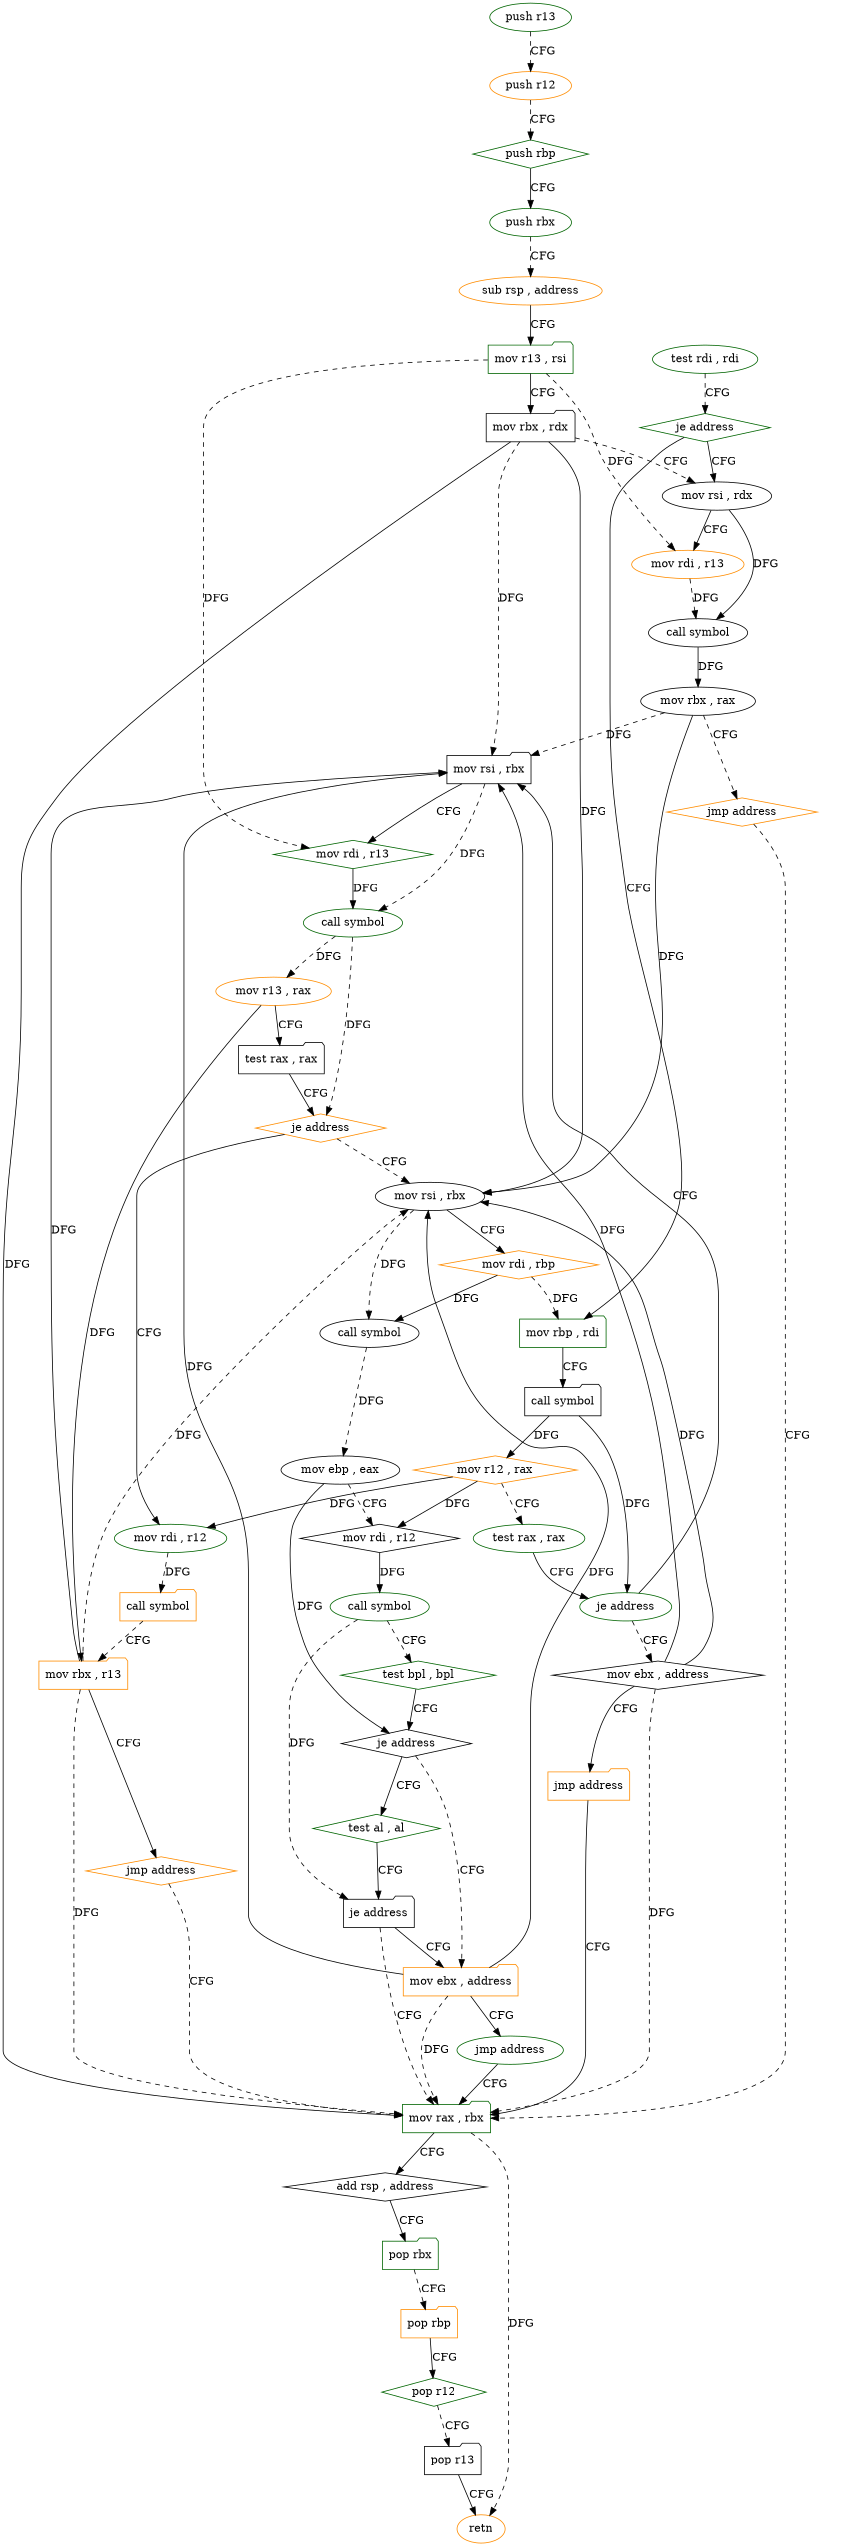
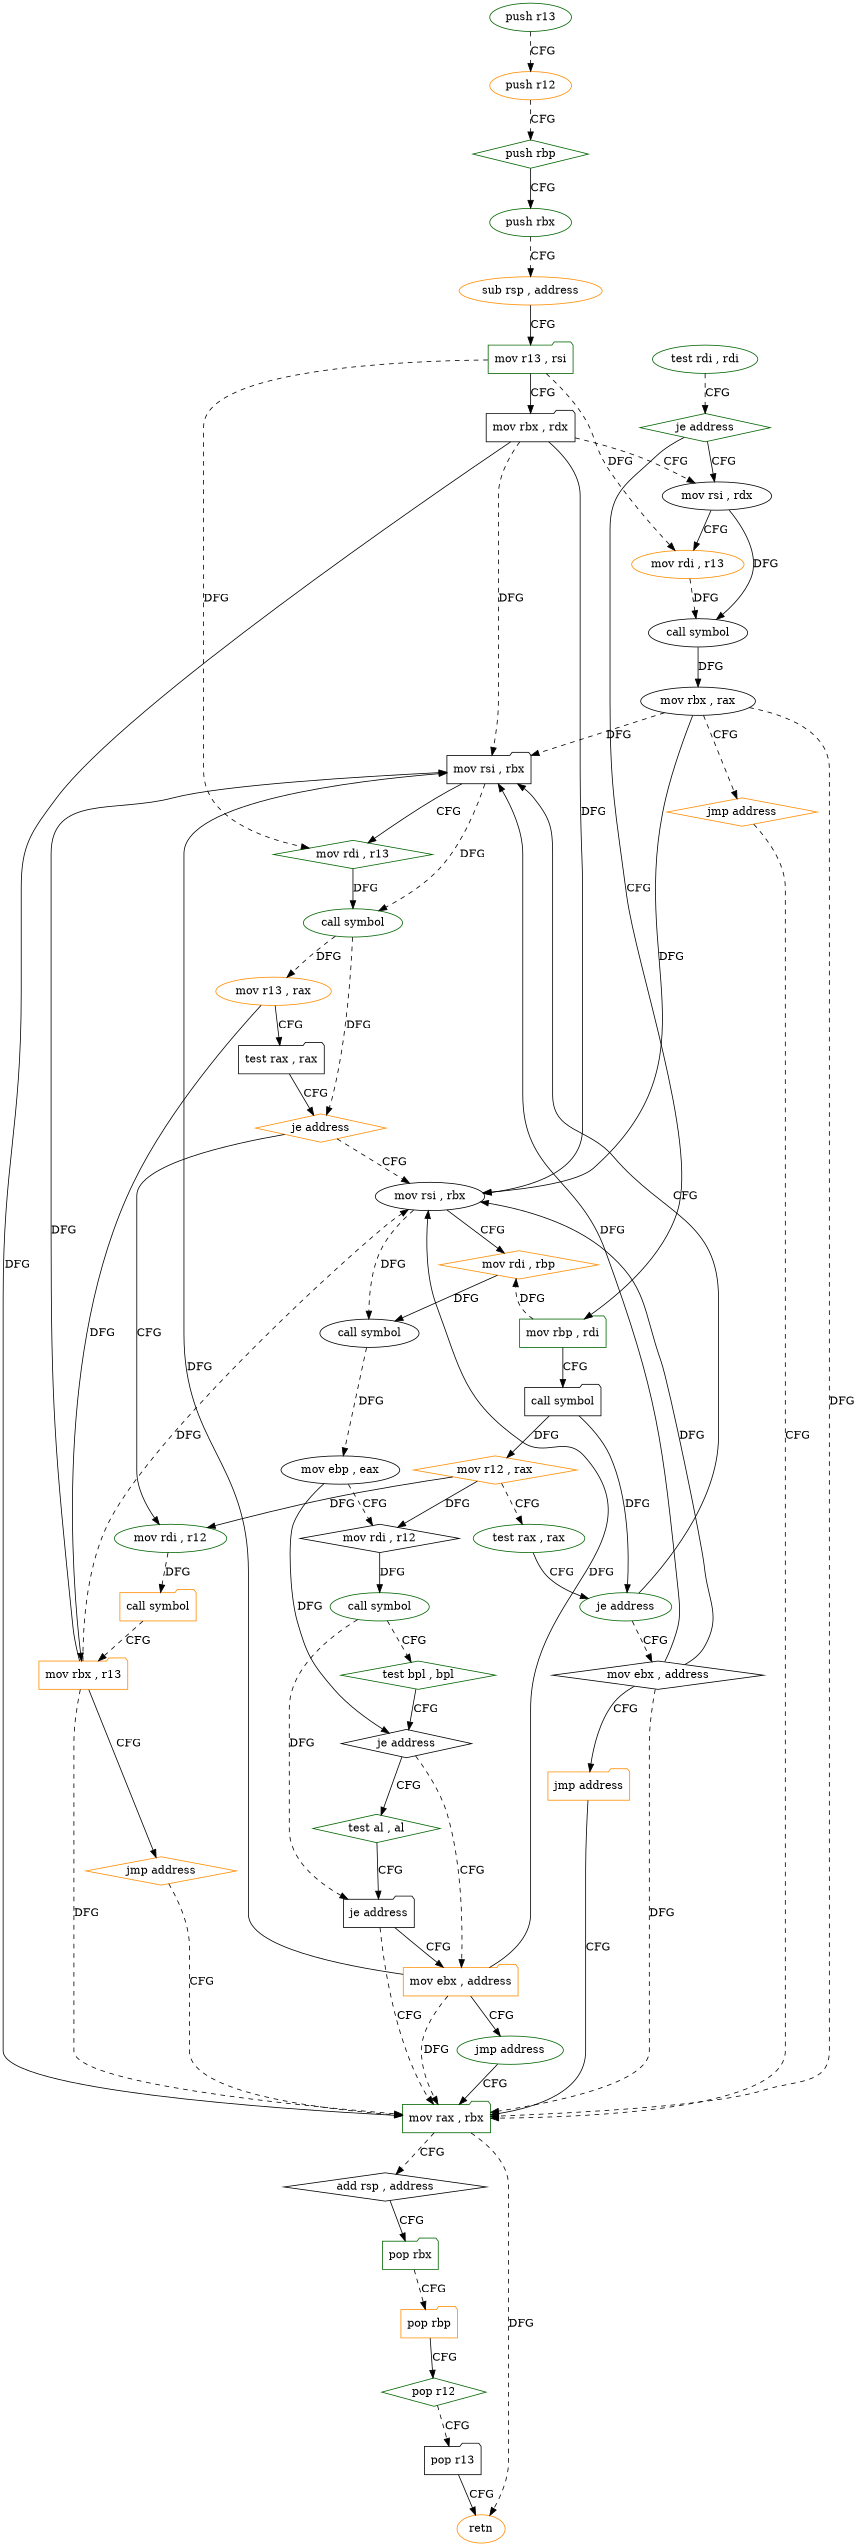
(545, 1293) -> (520, 1305)
none -> (829, 1531)
(418, 2151) -> (418, 2151)
